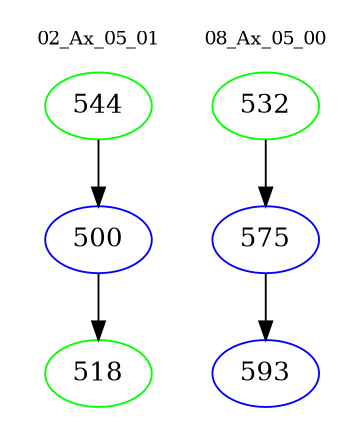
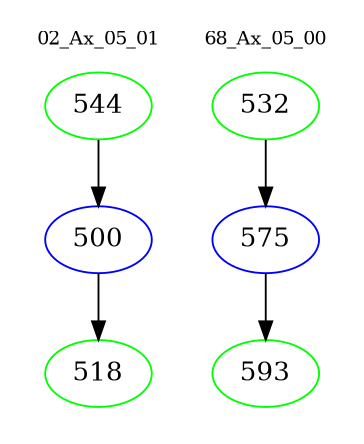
(266, 40) -> (266, 40)
(266, 374) -> (266, 374)
